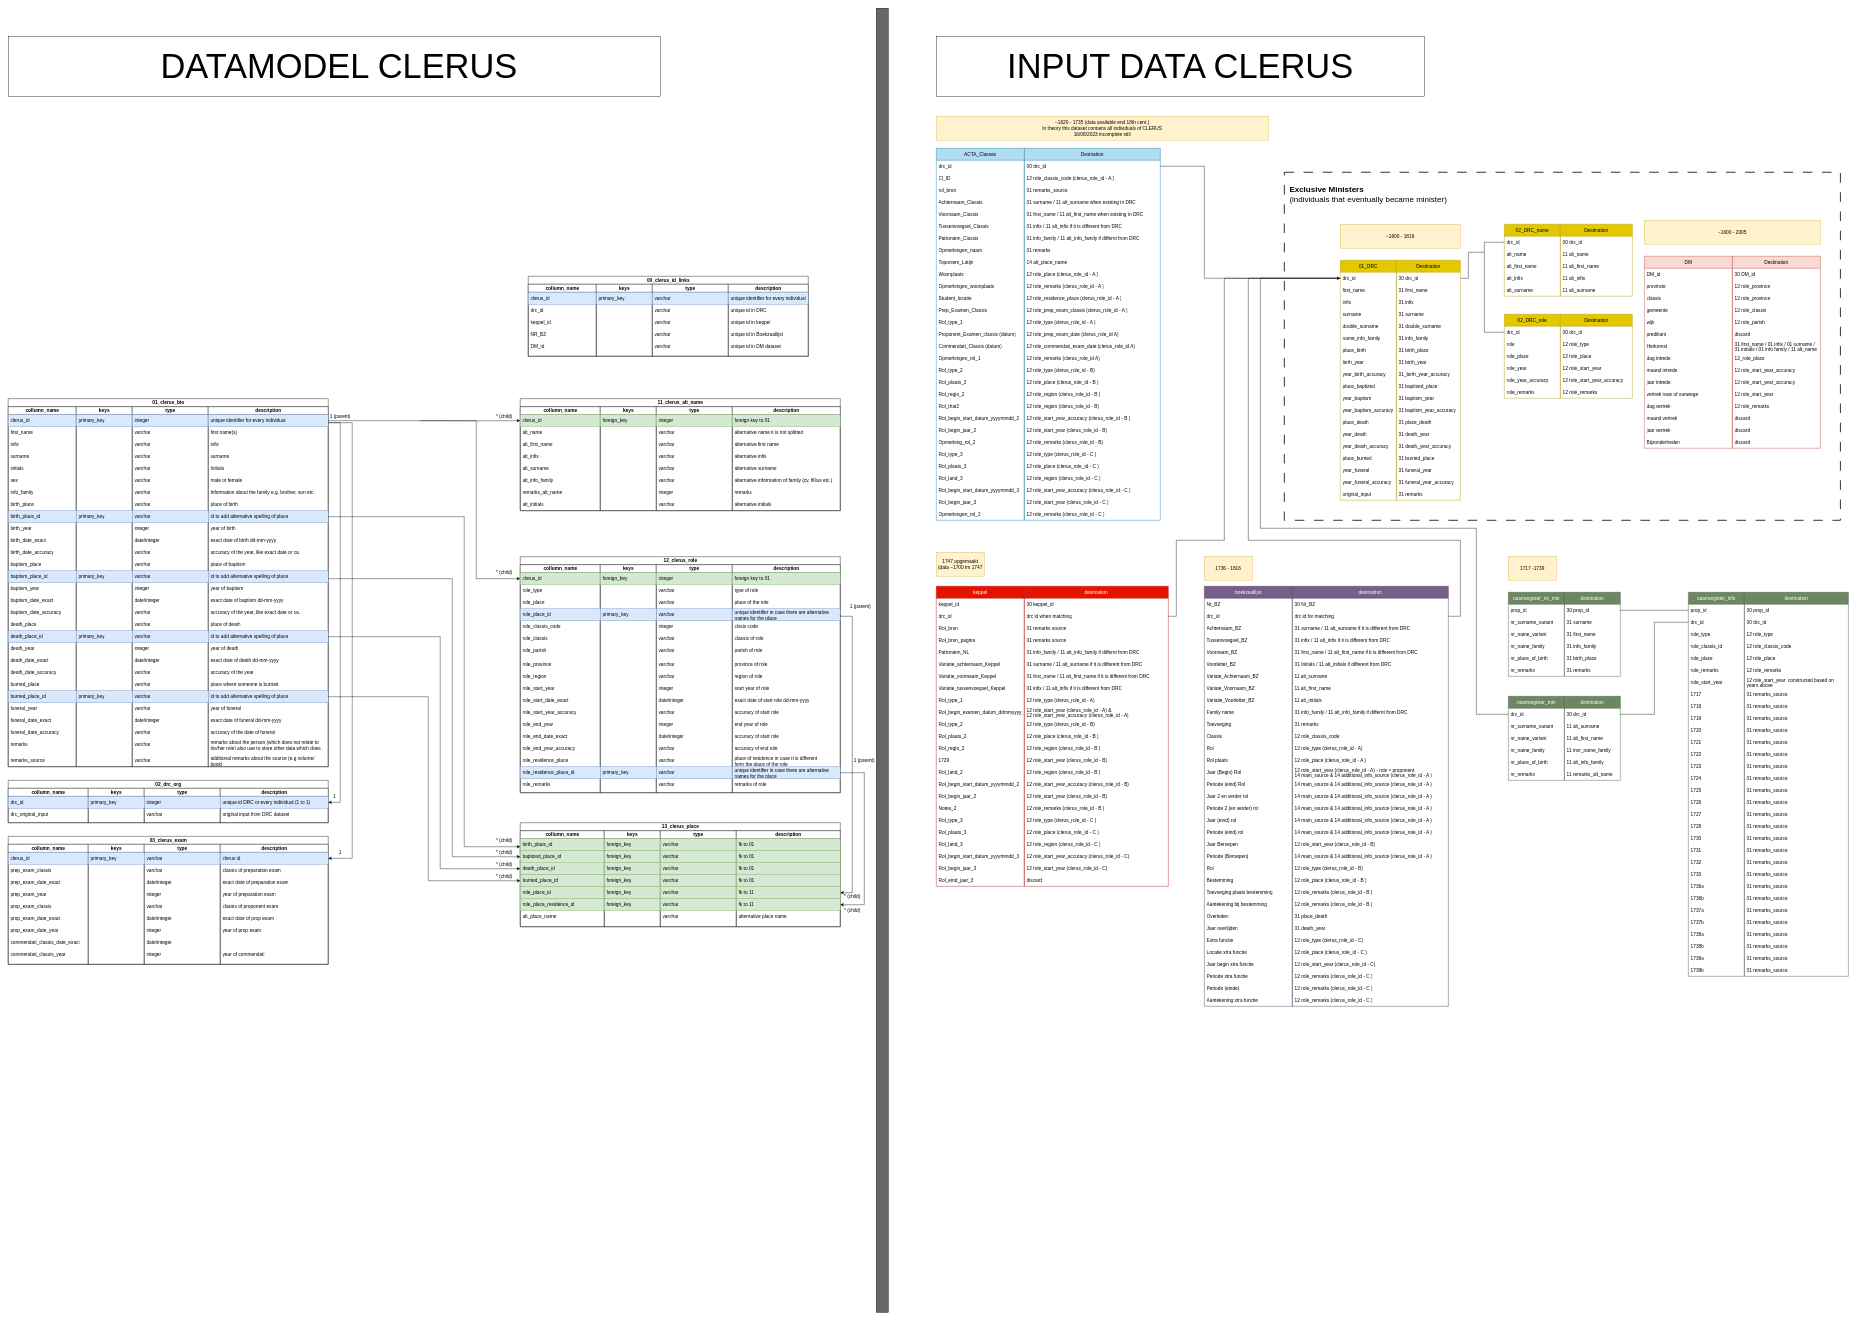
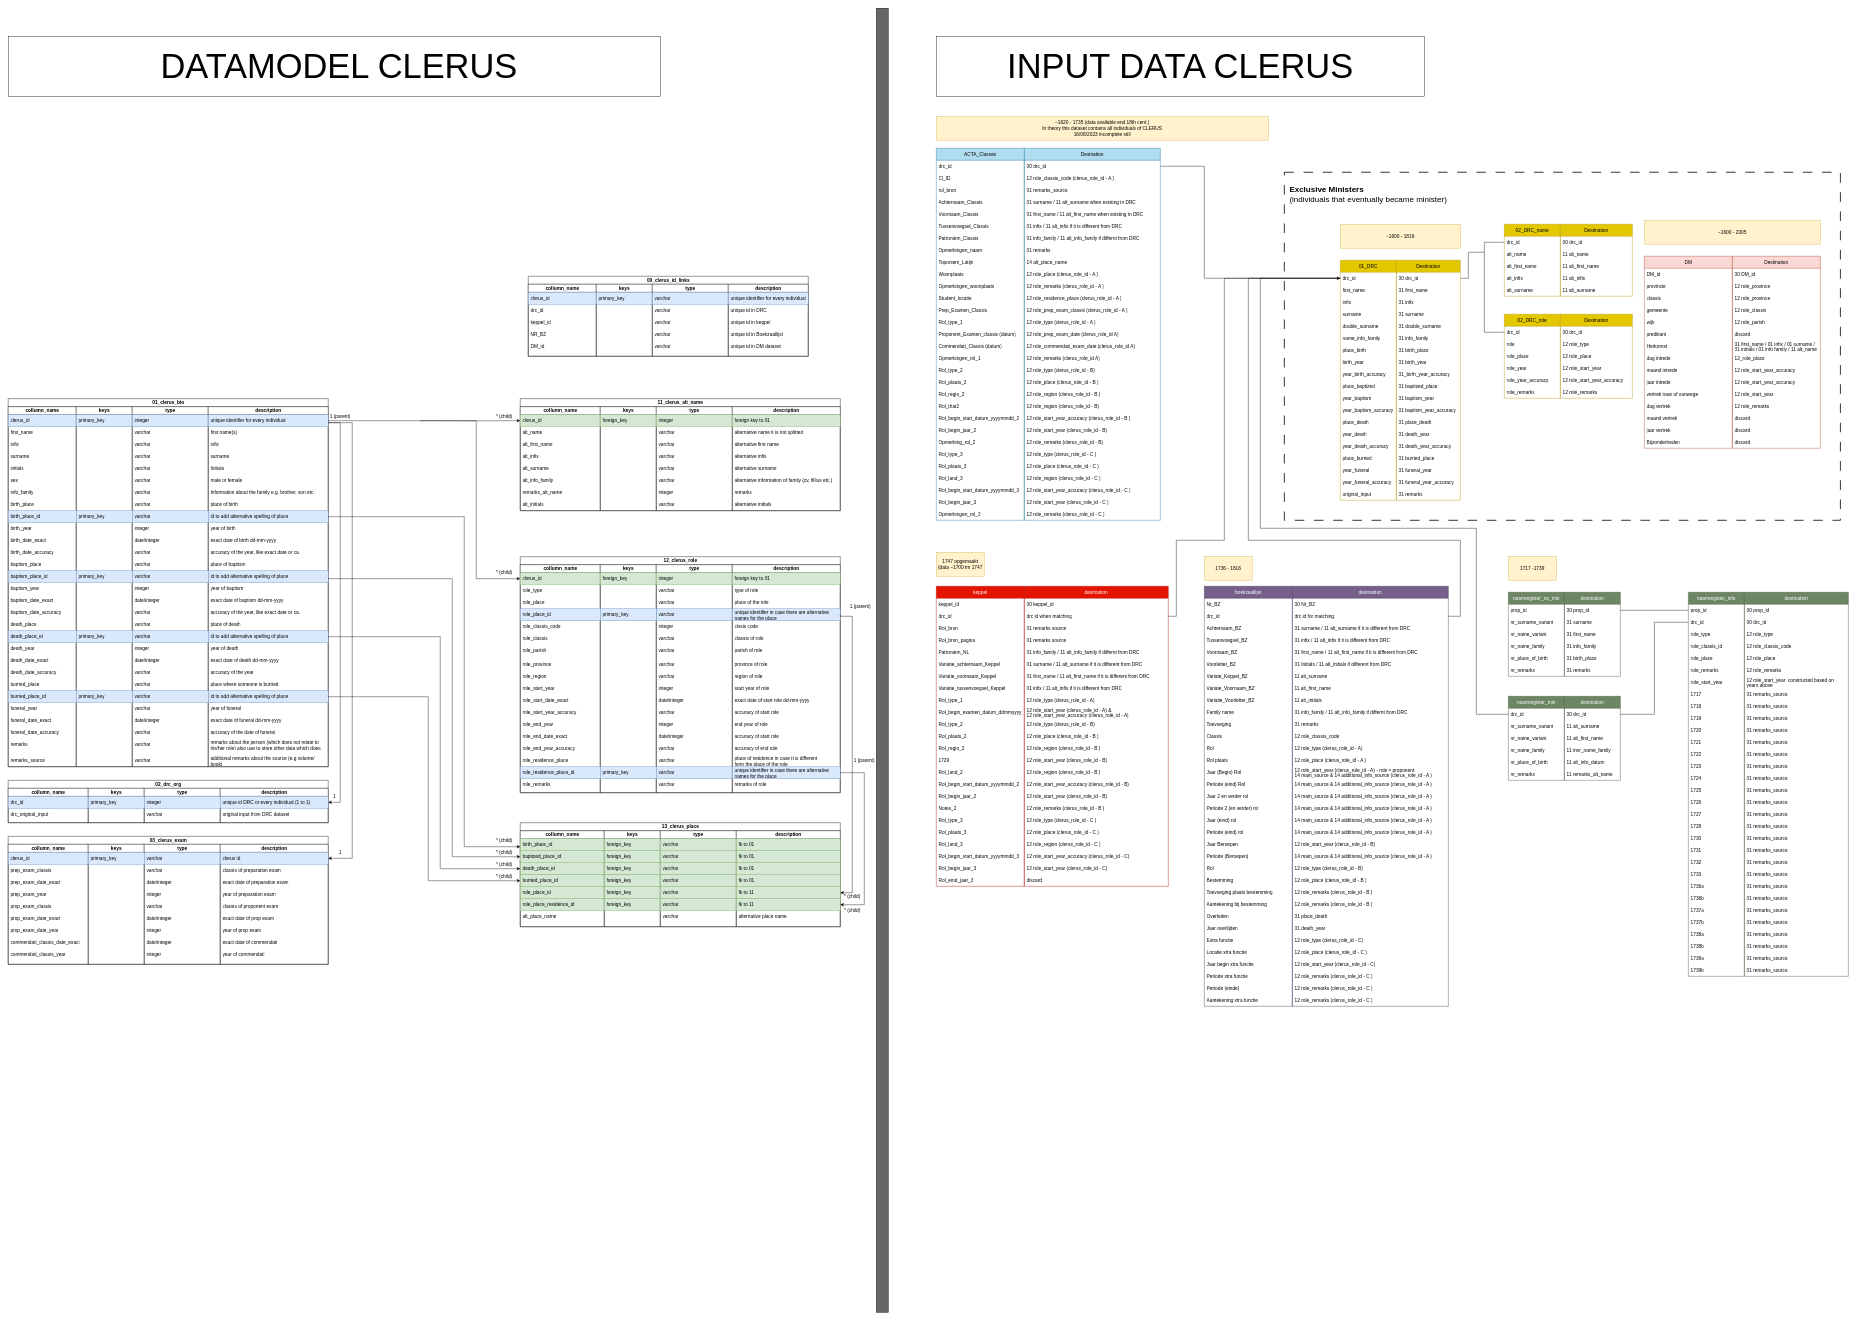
(1234, 676) -> (1228, 676)
(1588, 762) -> (1588, 762)
none -> (266, 942)
